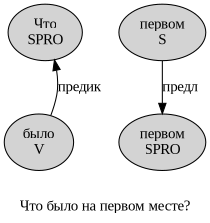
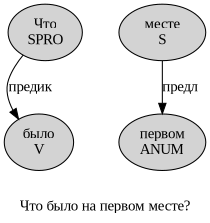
(162, 32) -> (162, 32)
(57, 93) -> (8, 81)
(162, 142) -> (162, 142)
